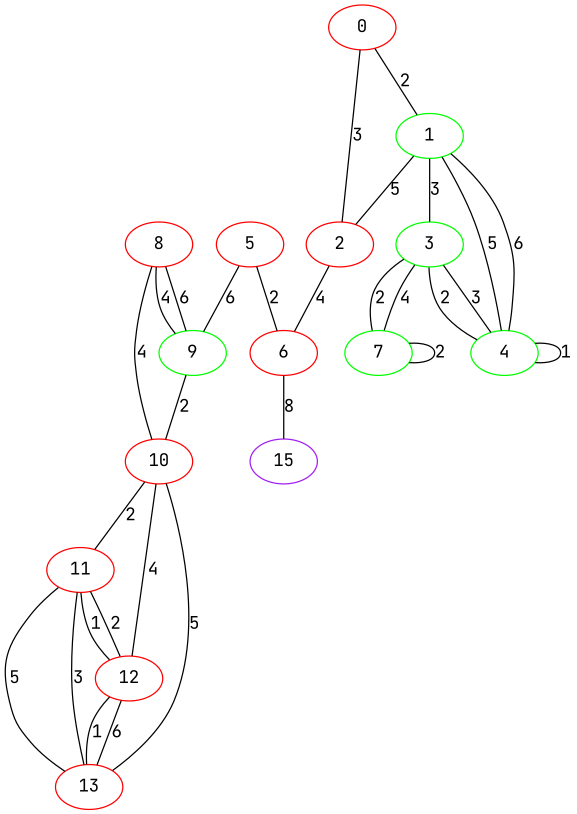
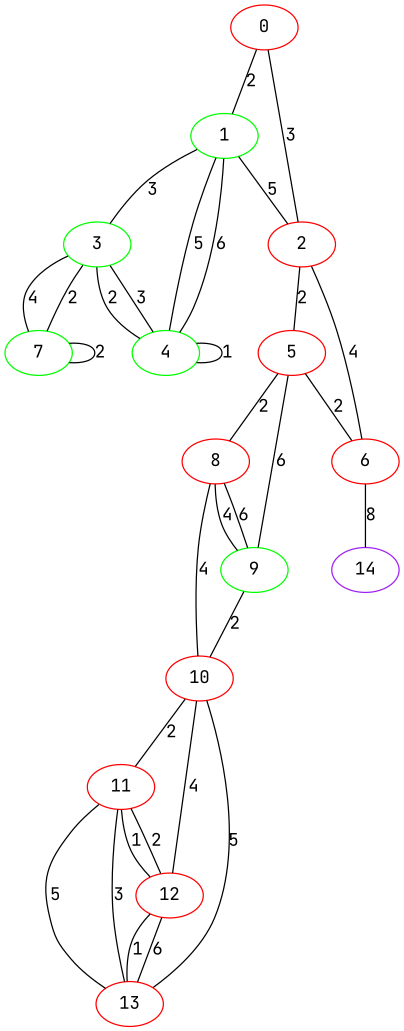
none -> (297, 299)
none -> (254, 407)
(284, 461) -> (365, 570)
